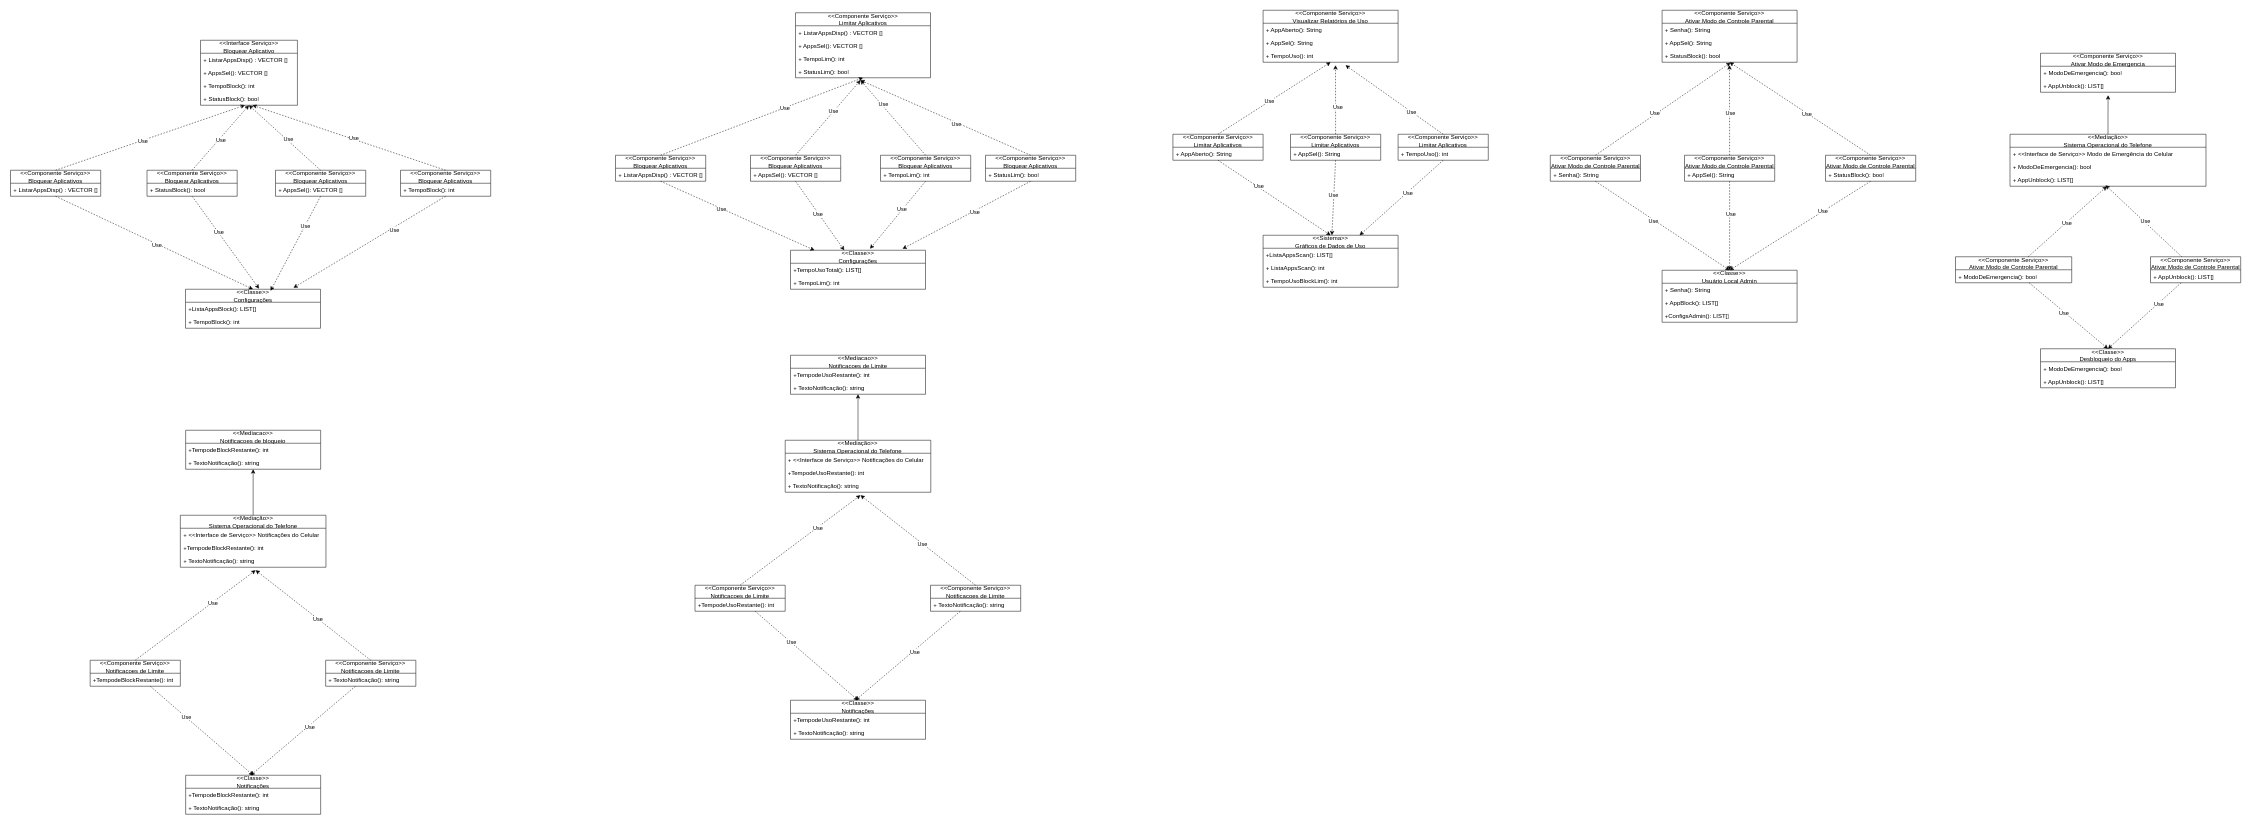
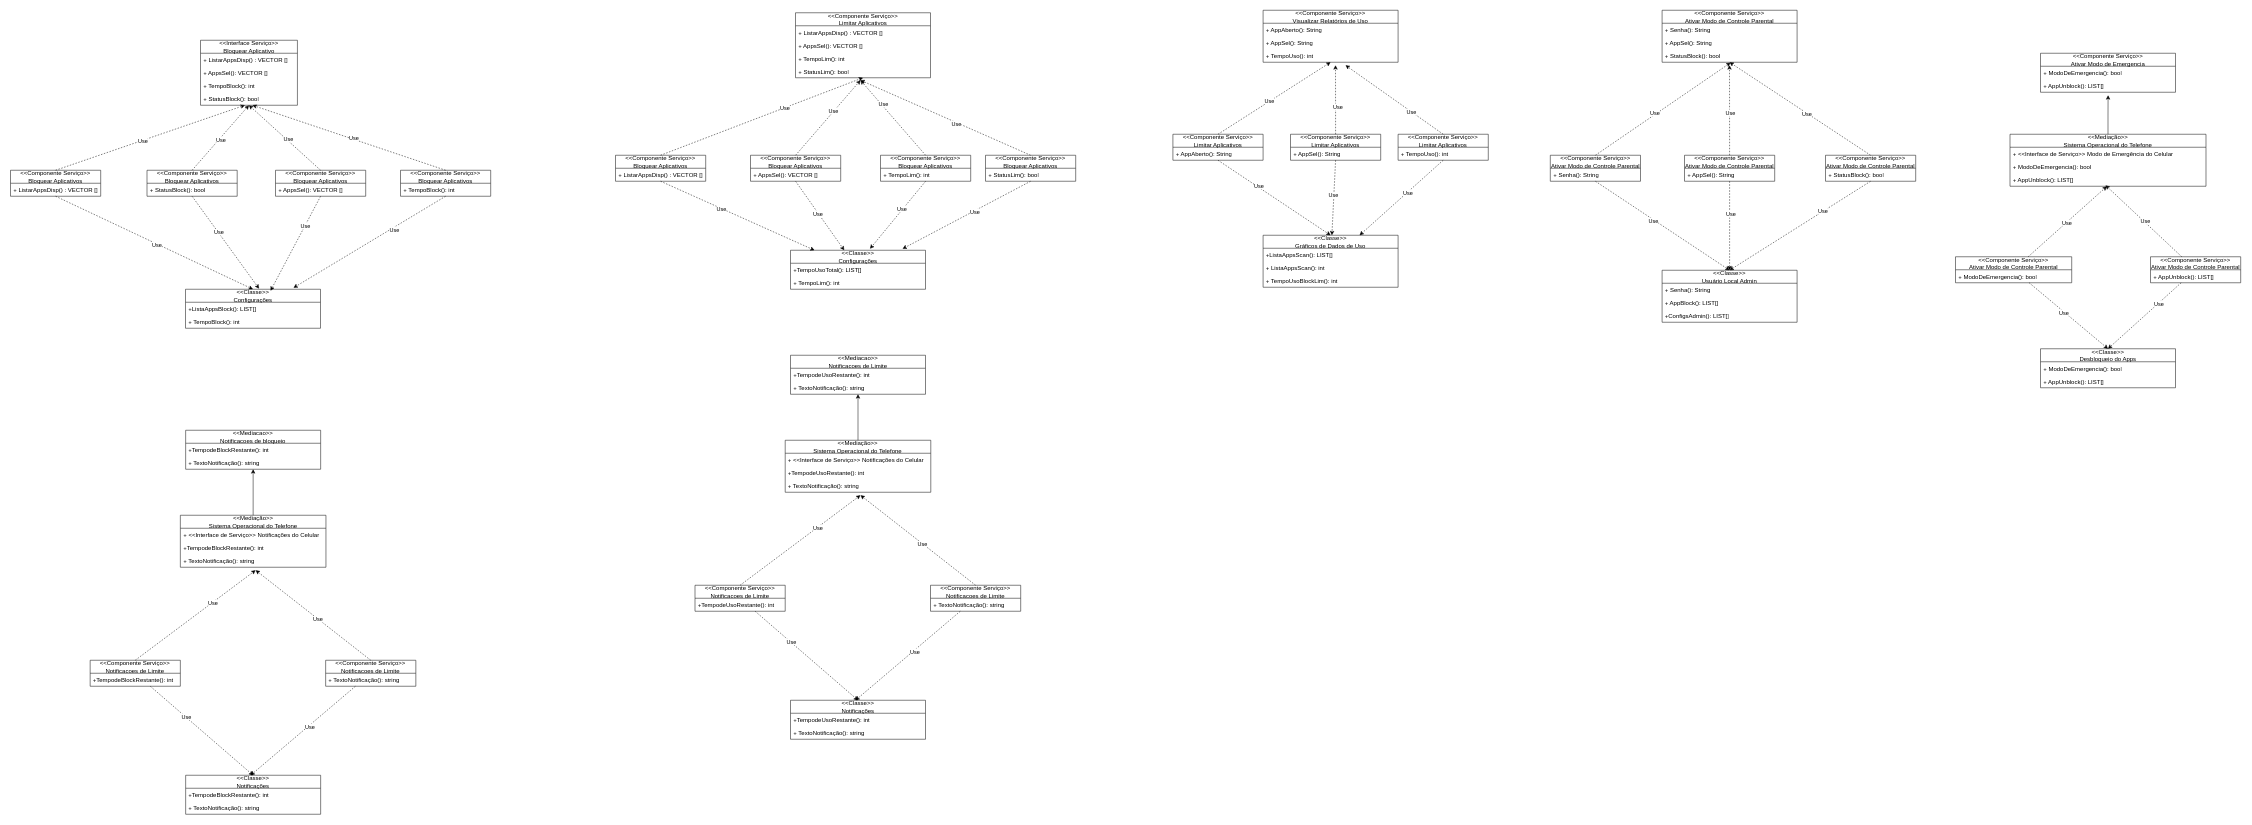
(1330, 242) -> (1330, 242)
